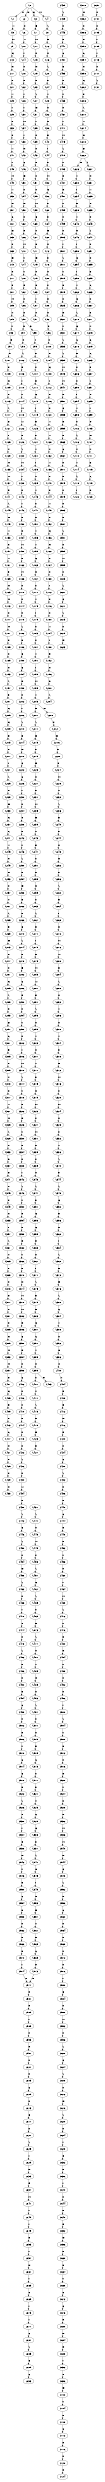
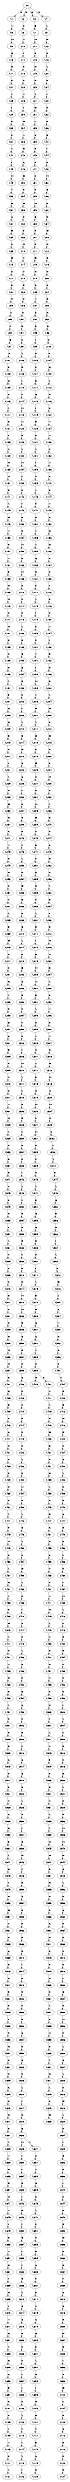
(29, 326) -> (35, 325)
(42, 708) -> (49, 708)
none -> (49, 1466)
none -> (8, 1500)
(25, 1978) -> (22, 1978)
none -> (8, 2387)
